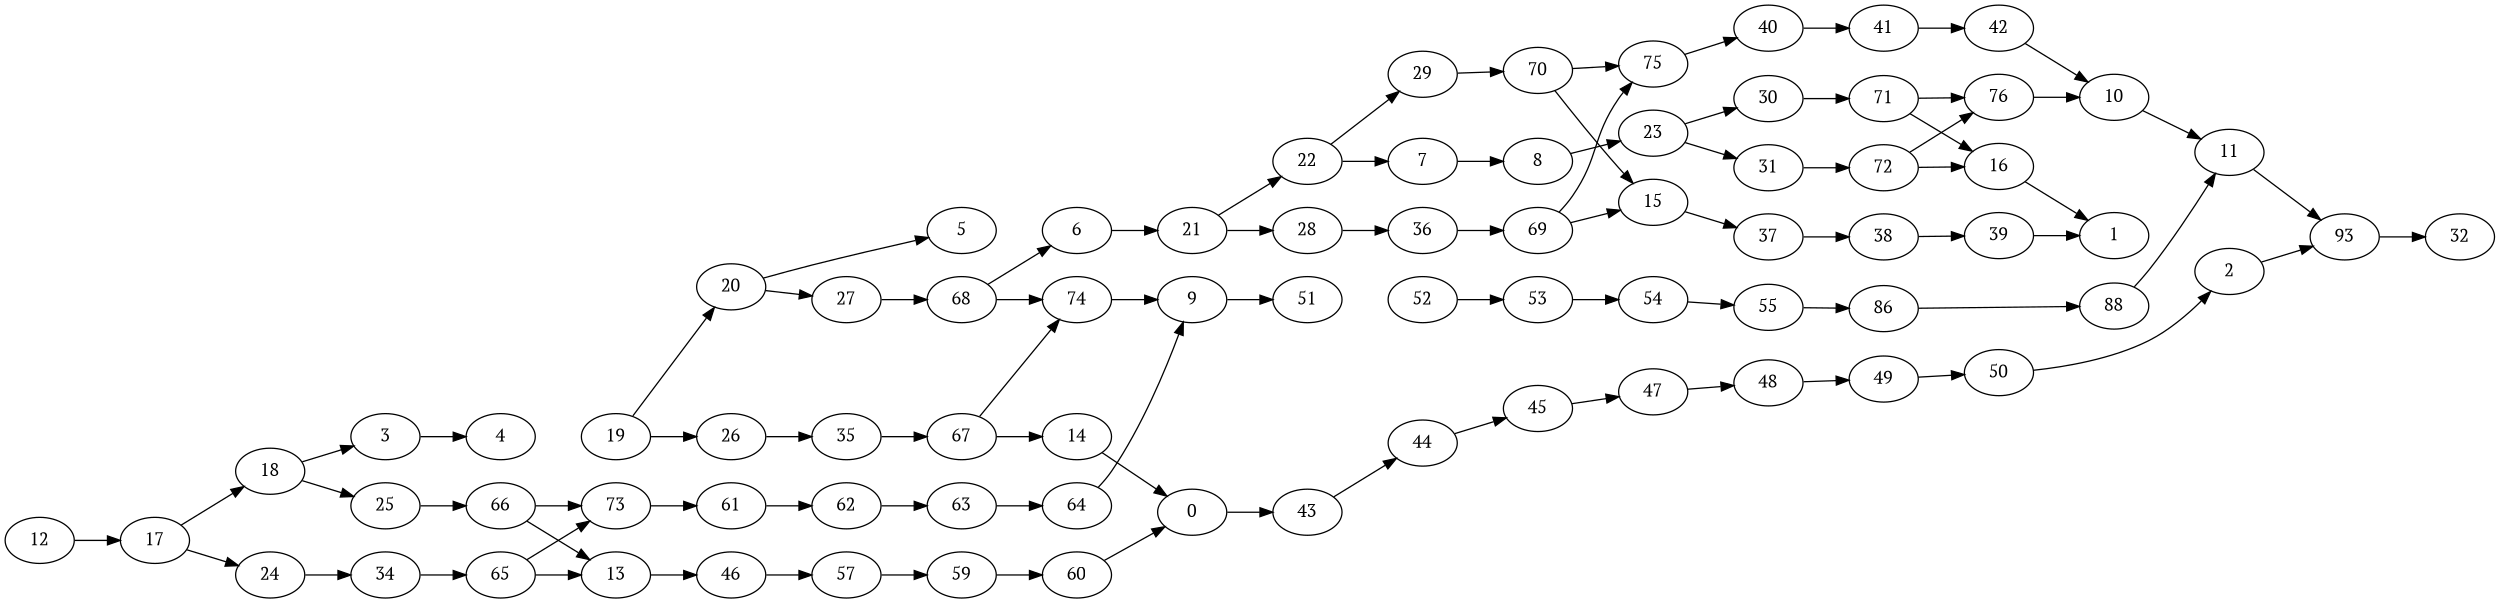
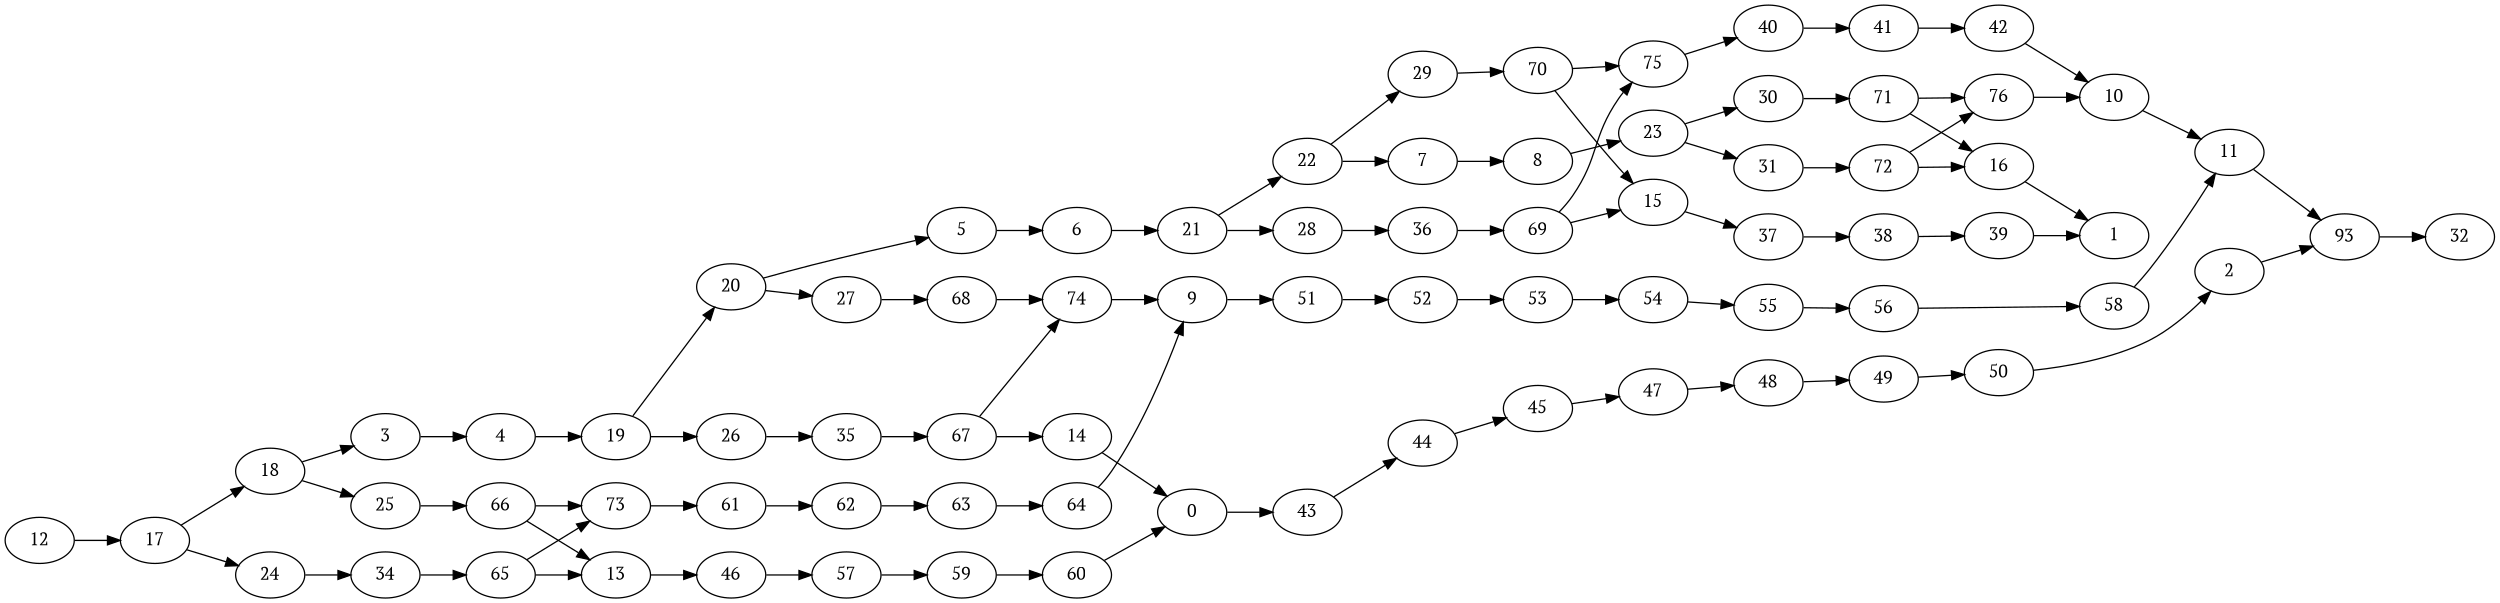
(1014, 268) -> (1013, 231)
none -> (1359, 300)
(2114, 306) -> (2114, 306)
(1884, 309) -> (1884, 309)
none -> (552, 437)
